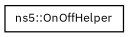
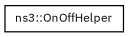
(64, 19) -> (64, 19)
